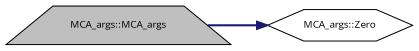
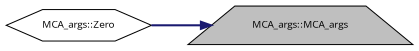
(232, 25) -> (176, 25)
